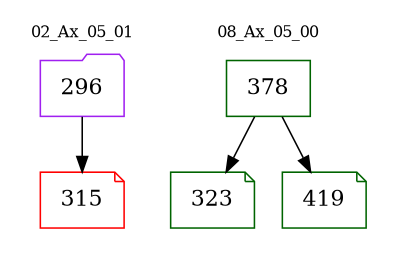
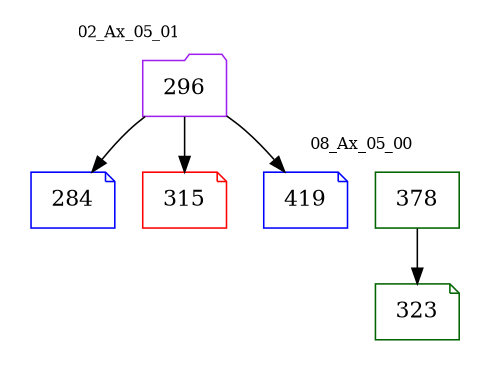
(293, 137) -> (261, 145)
none -> (73, 200)
(324, 200) -> (306, 200)
